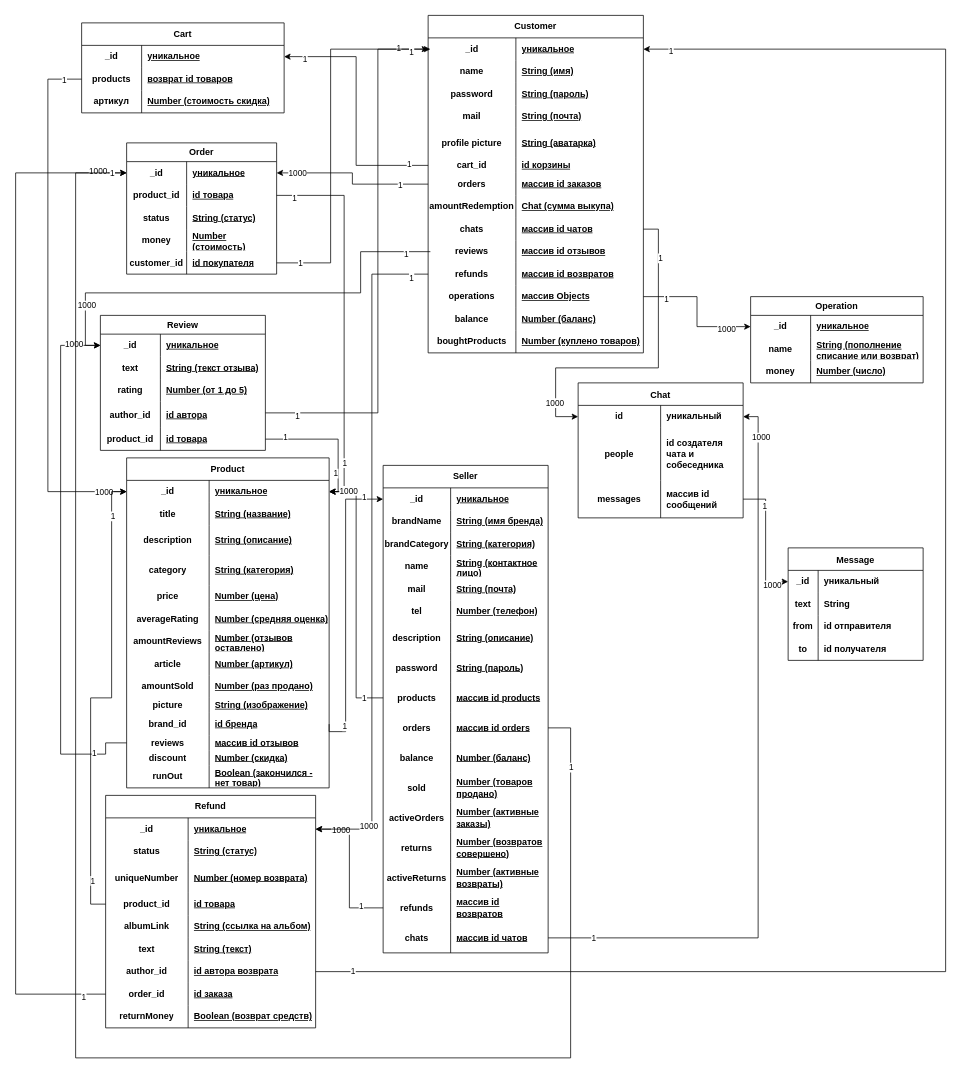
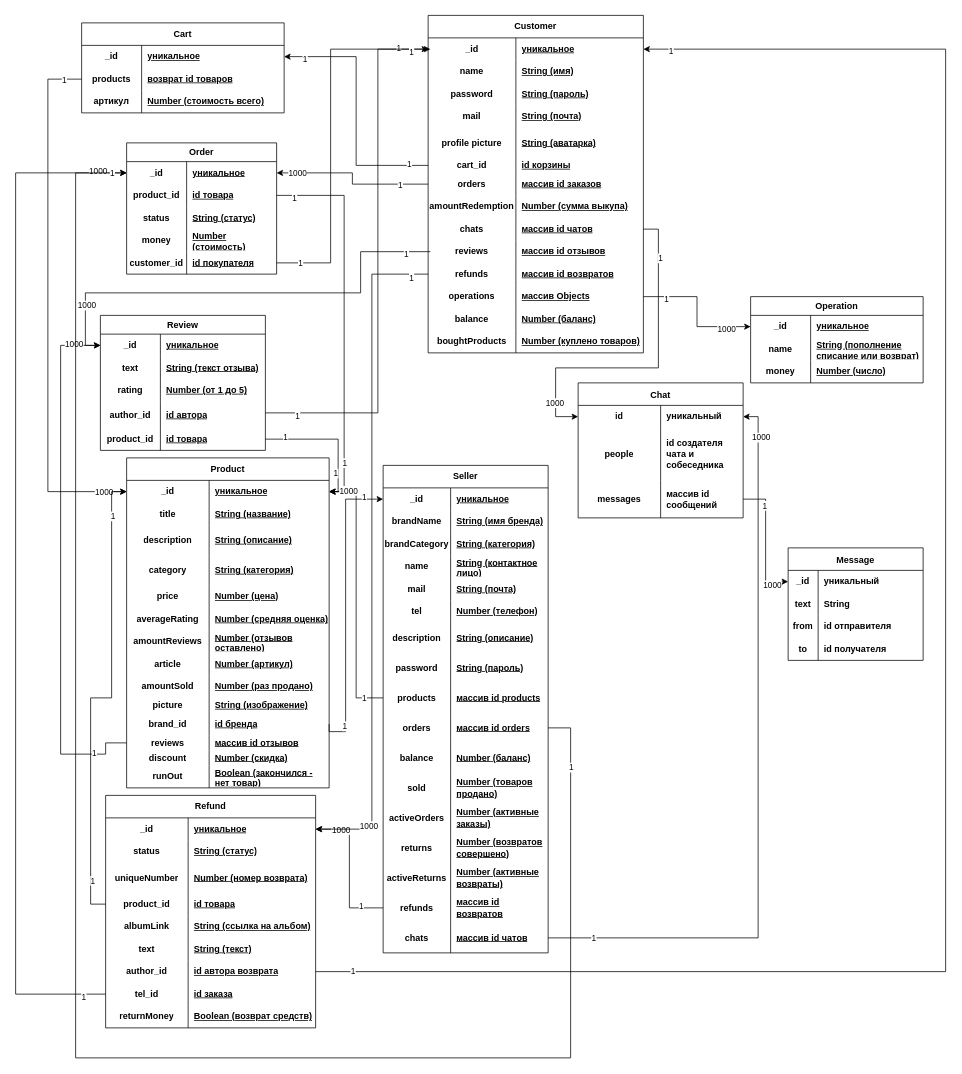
(208, 102) -> (206, 102)
(567, 207) -> (572, 207)
(147, 994) -> (147, 994)
